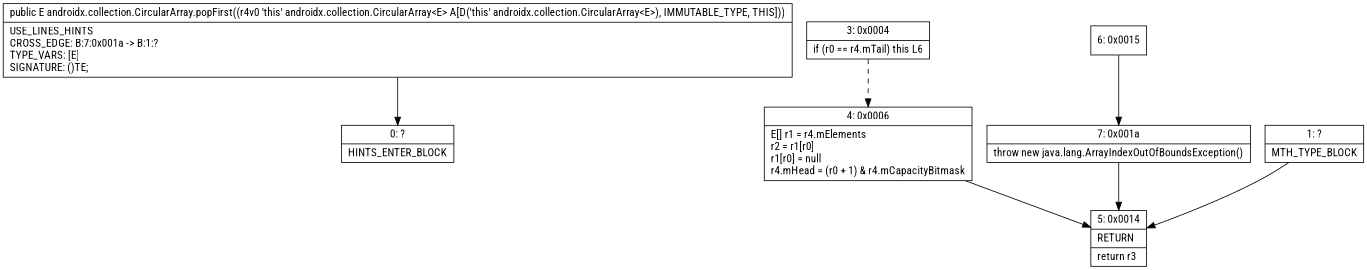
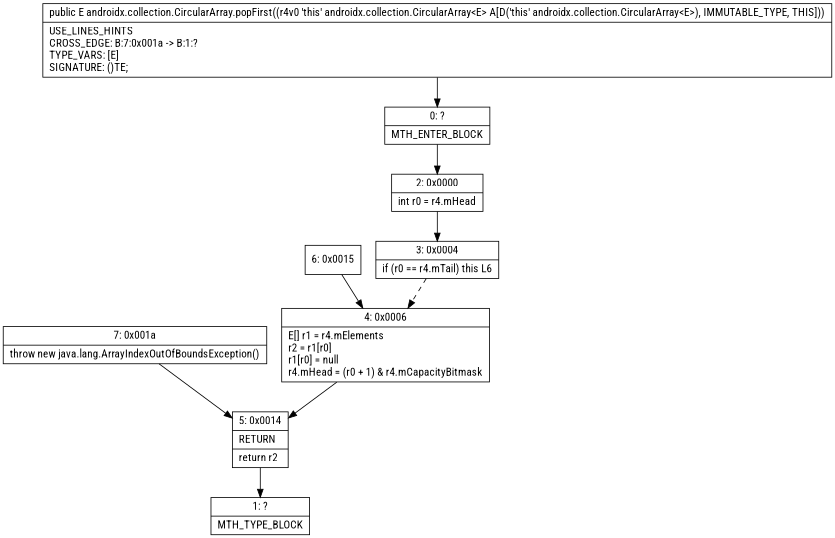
(1119, 86) -> (350, 288)
(398, 153) -> (437, 135)
none -> (437, 193)
(1223, 197) -> (260, 478)
(1117, 257) -> (259, 458)
